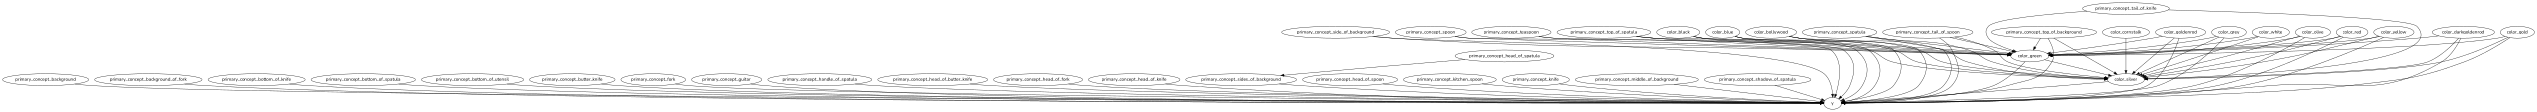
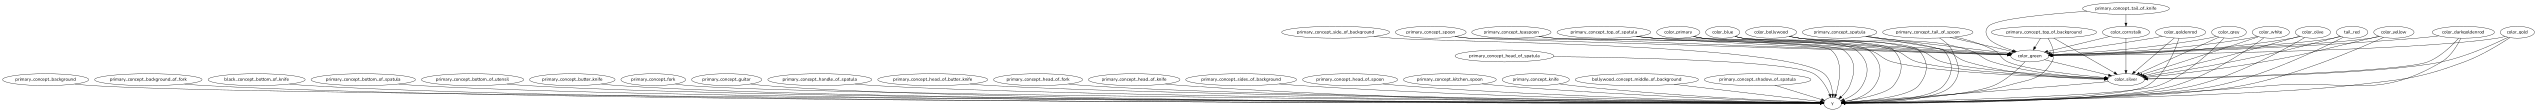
(1678, 32) -> (1678, 32)
(2352, 32) -> (2352, 32)
(2414, 44) -> (2126, 19)
(1690, 47) -> (2079, 44)
(1375, 67) -> (1697, 60)
(257, 80) -> (257, 80)
(1637, 80) -> (1637, 80)
none -> (2158, 89)
